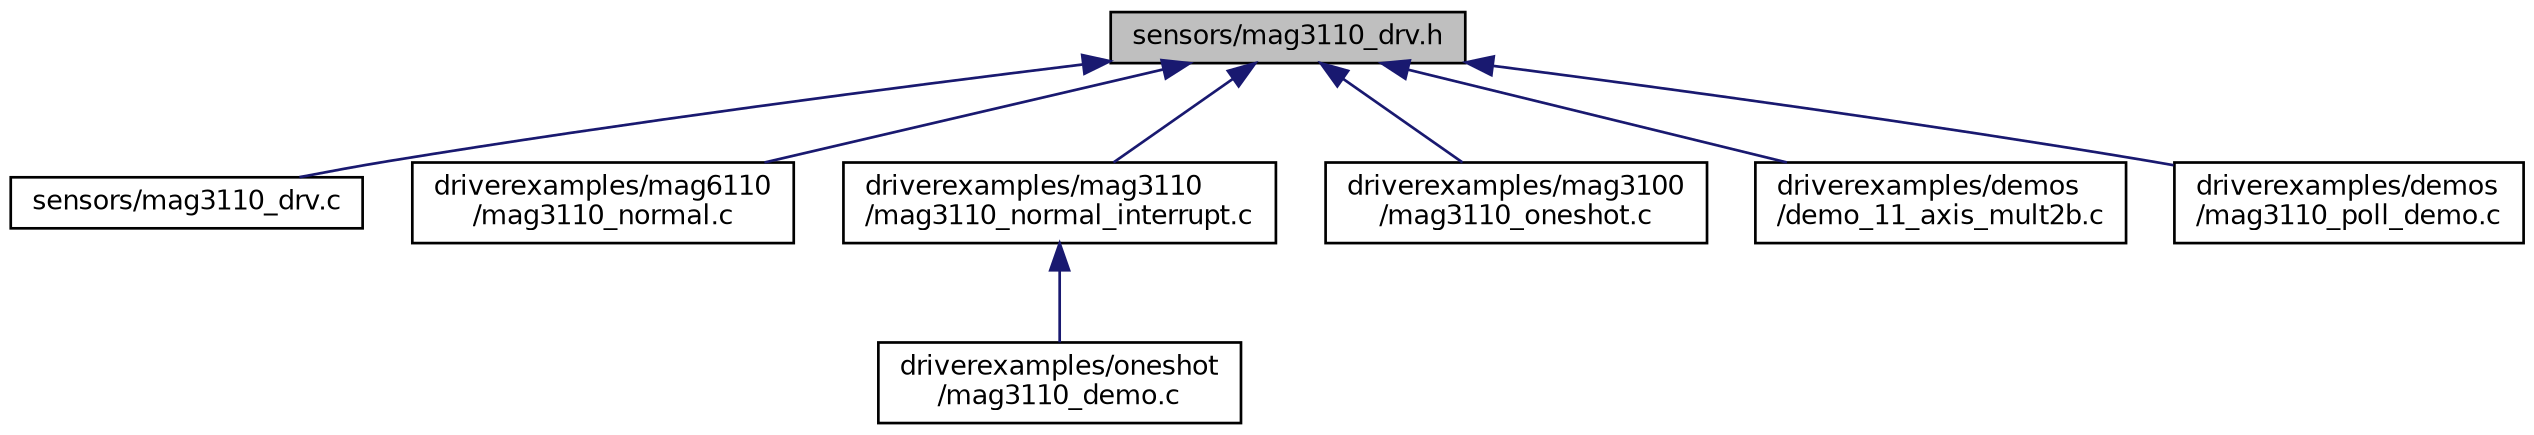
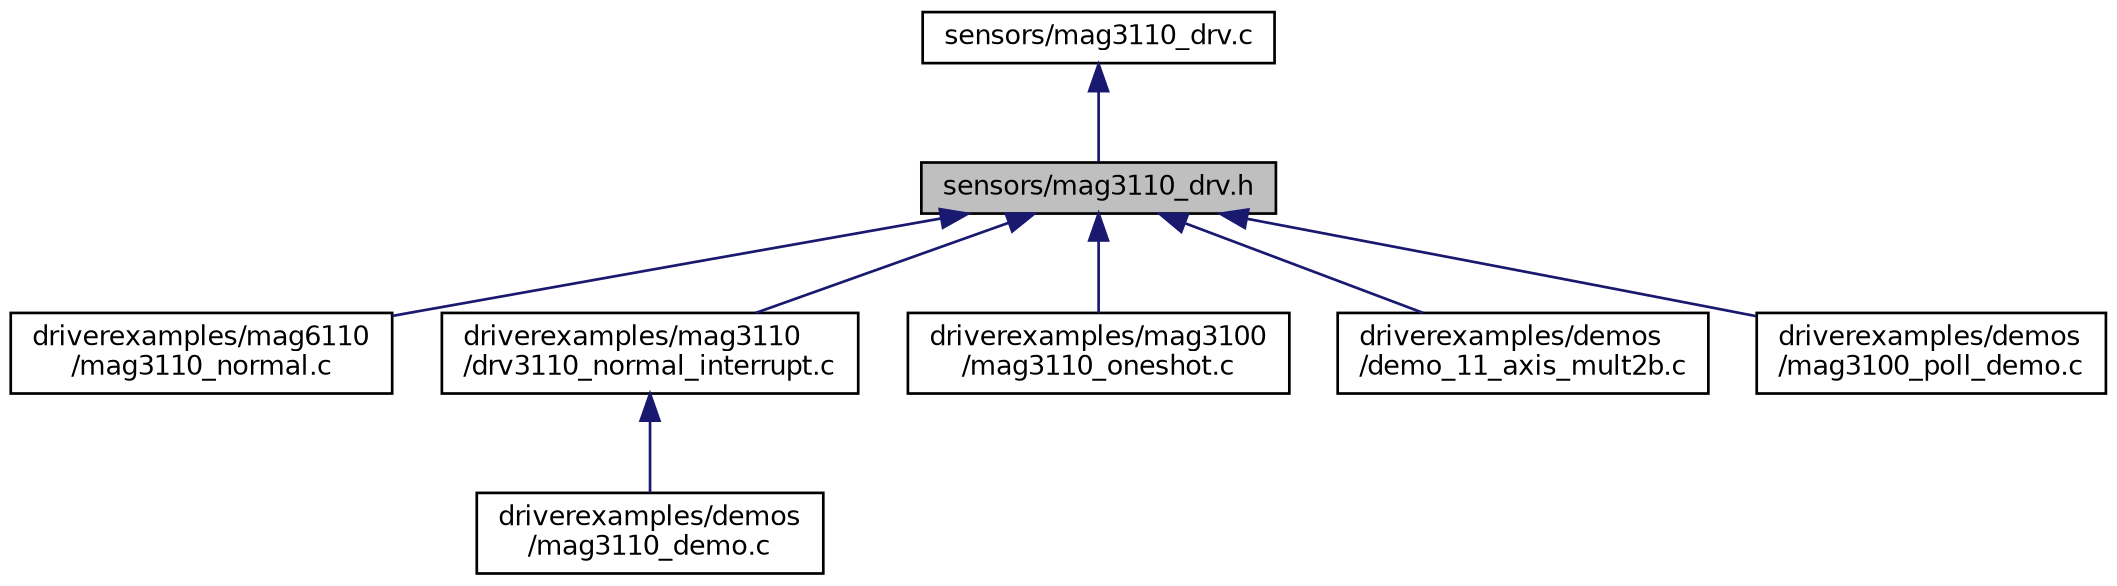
(690, 116) -> (1099, 127)
(1060, 203) -> (650, 353)
(2349, 203) -> (1931, 353)
(1060, 383) -> (650, 533)
